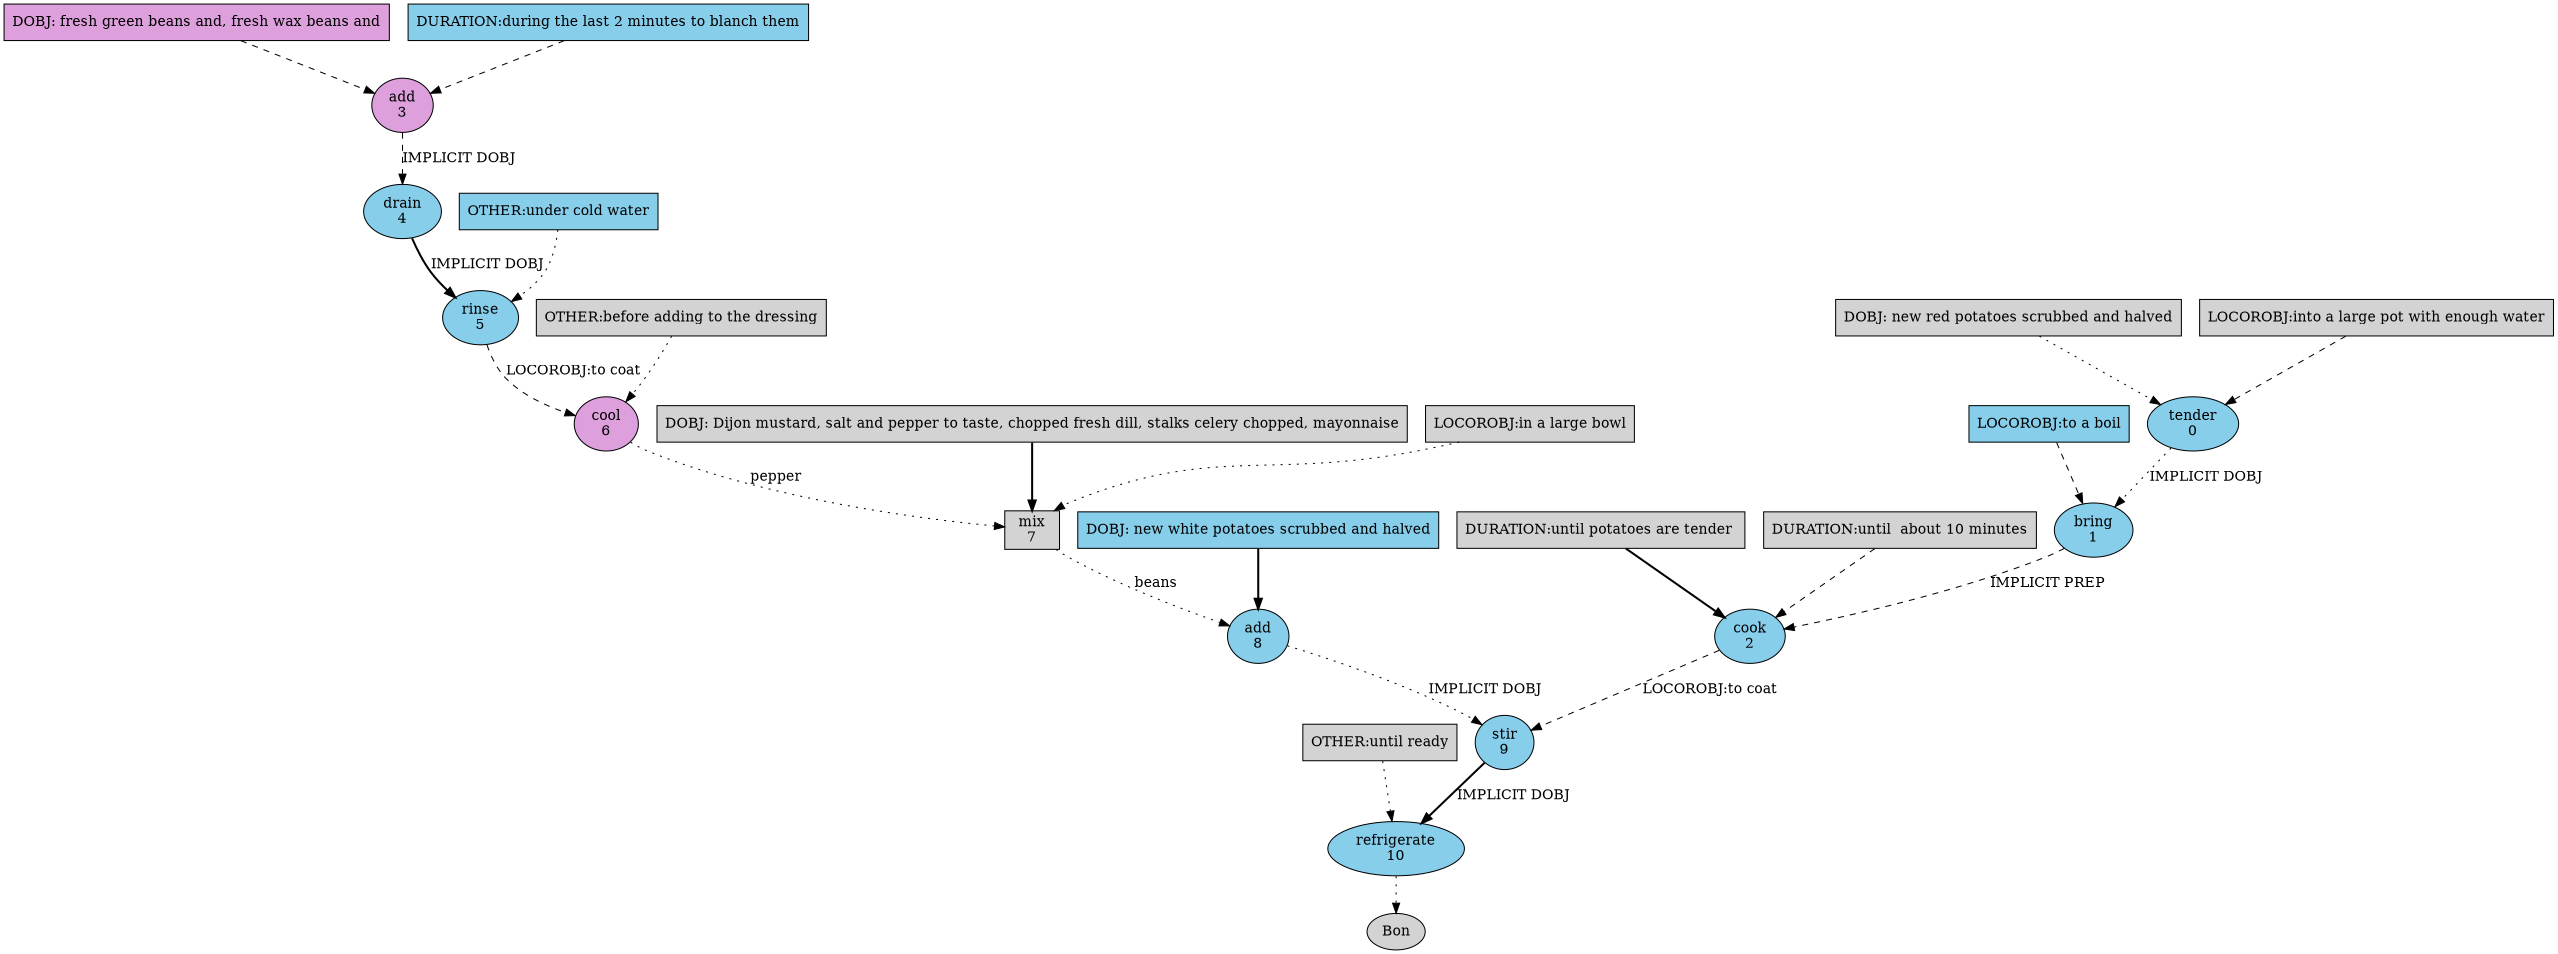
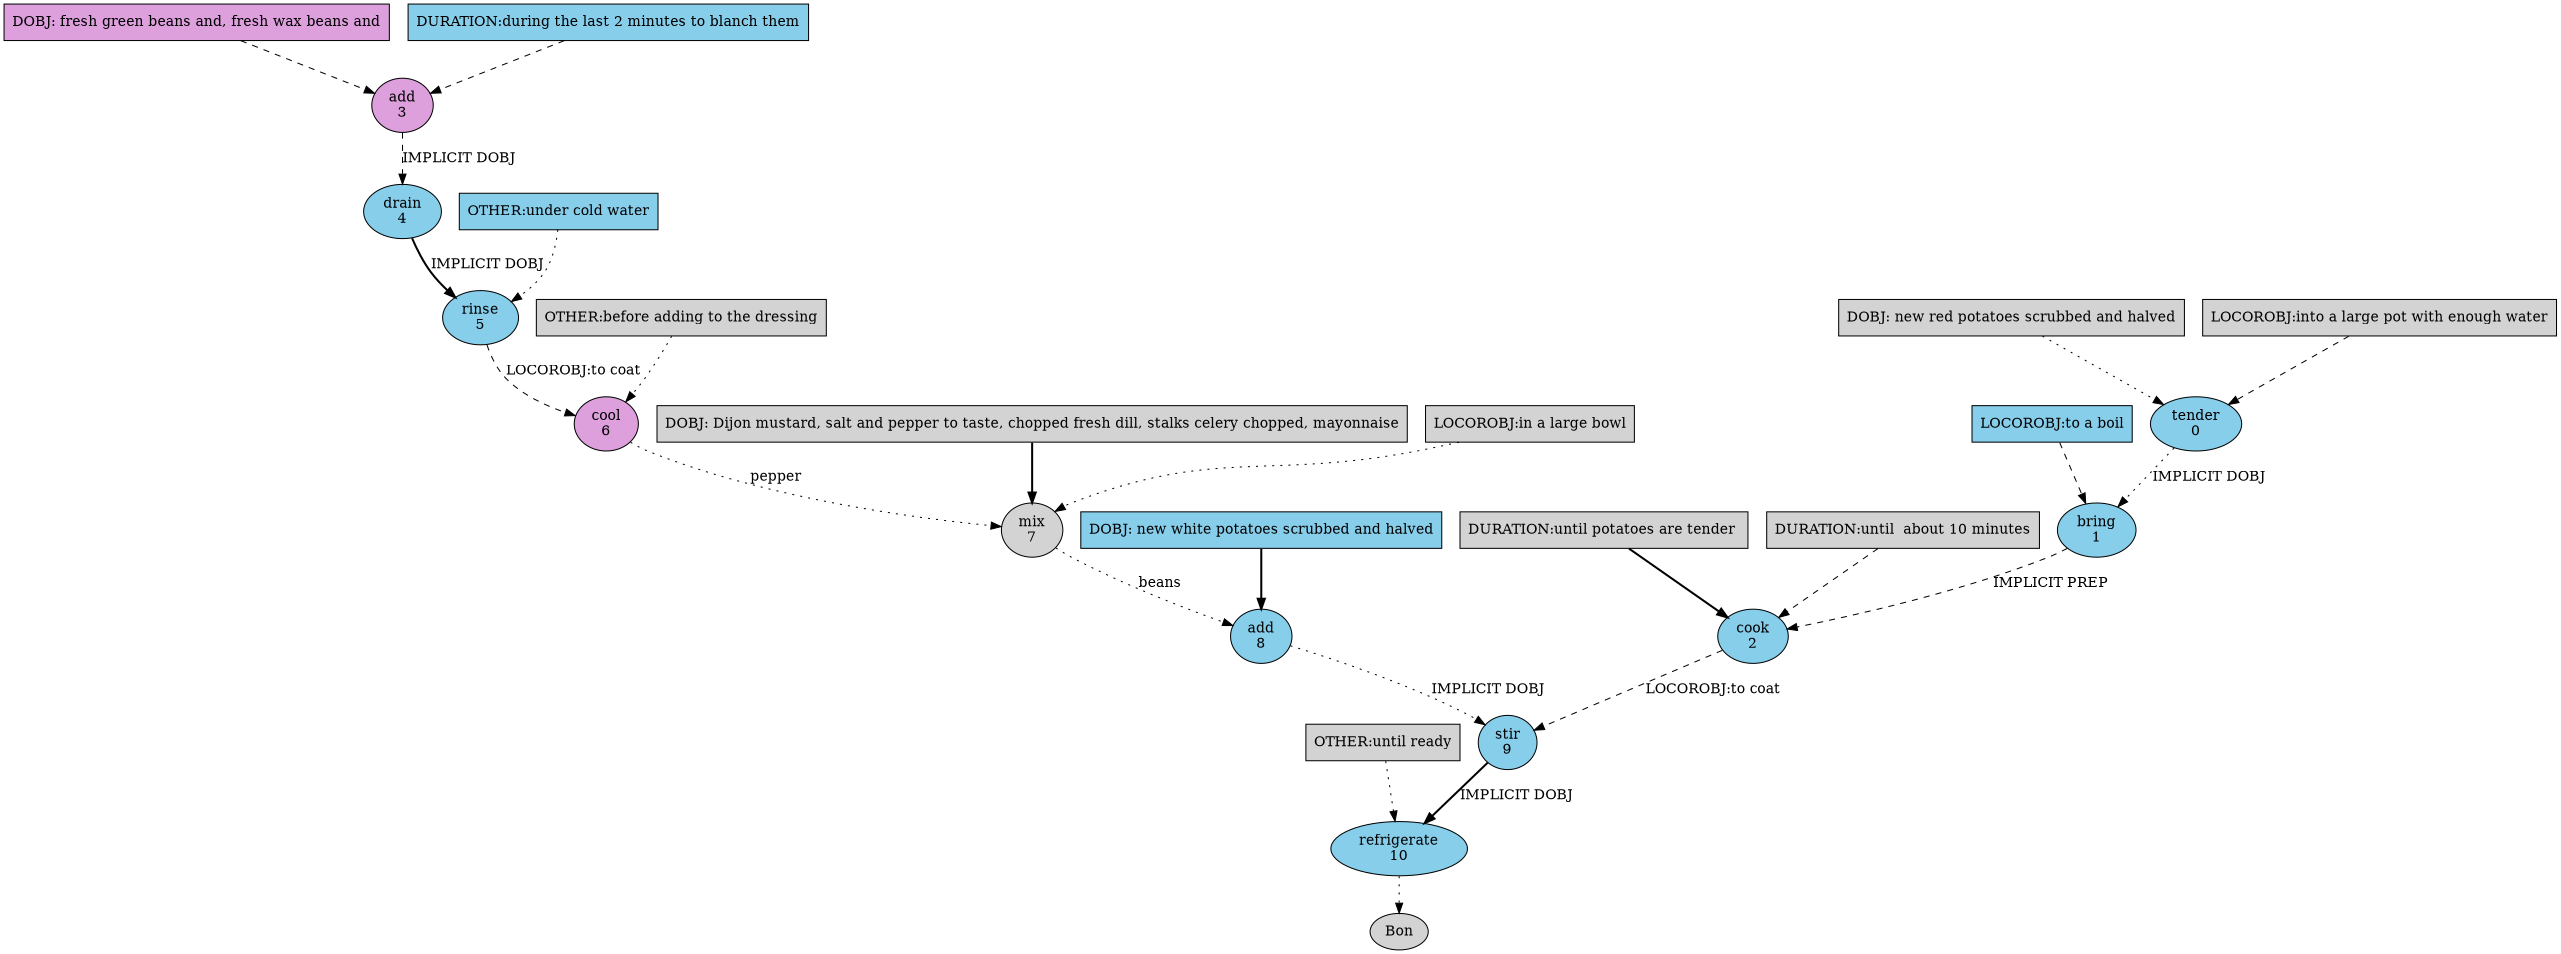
(1032, 530) -> (1032, 530)
